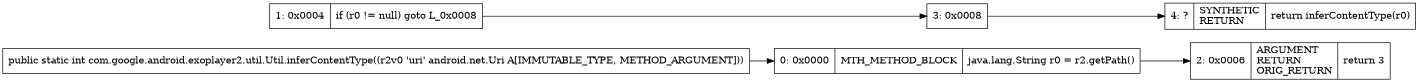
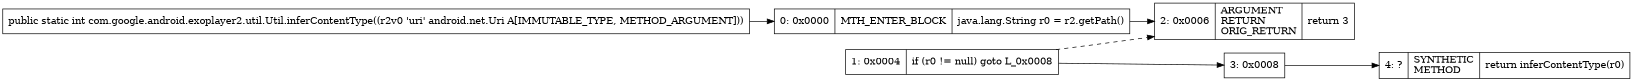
(1222, 21) -> (1437, 70)
none -> (1102, 44)
(899, 61) -> (893, 21)
